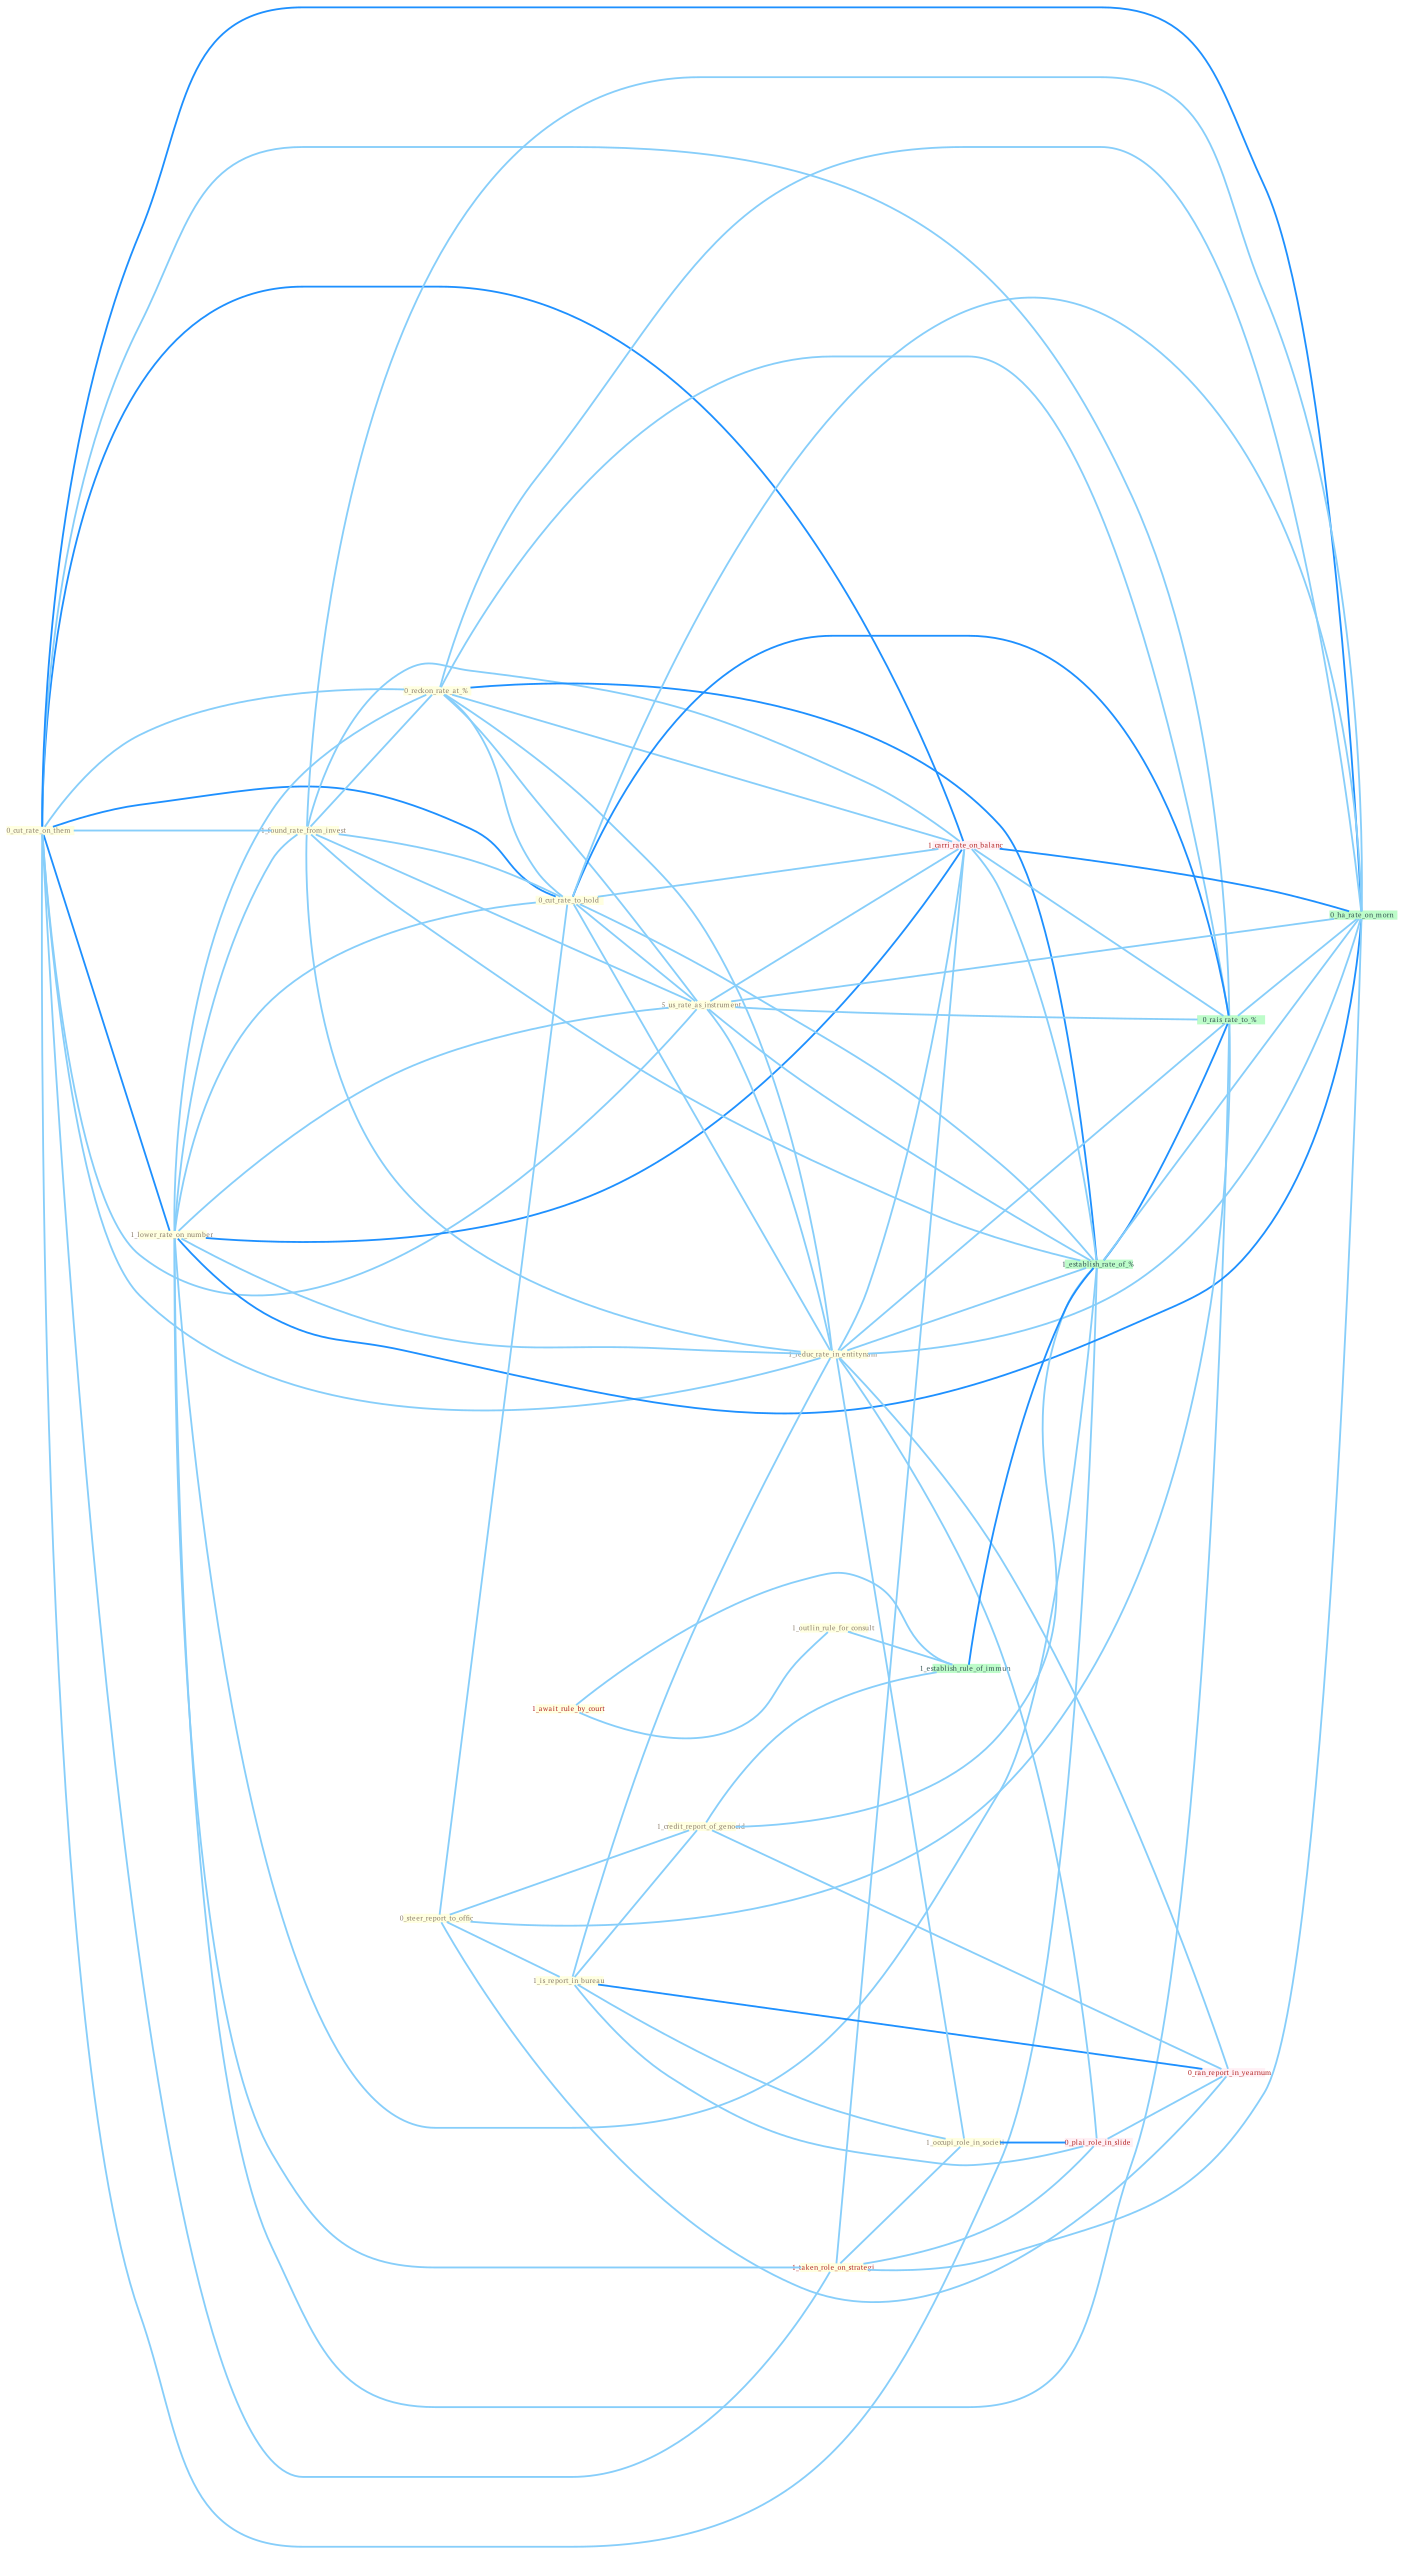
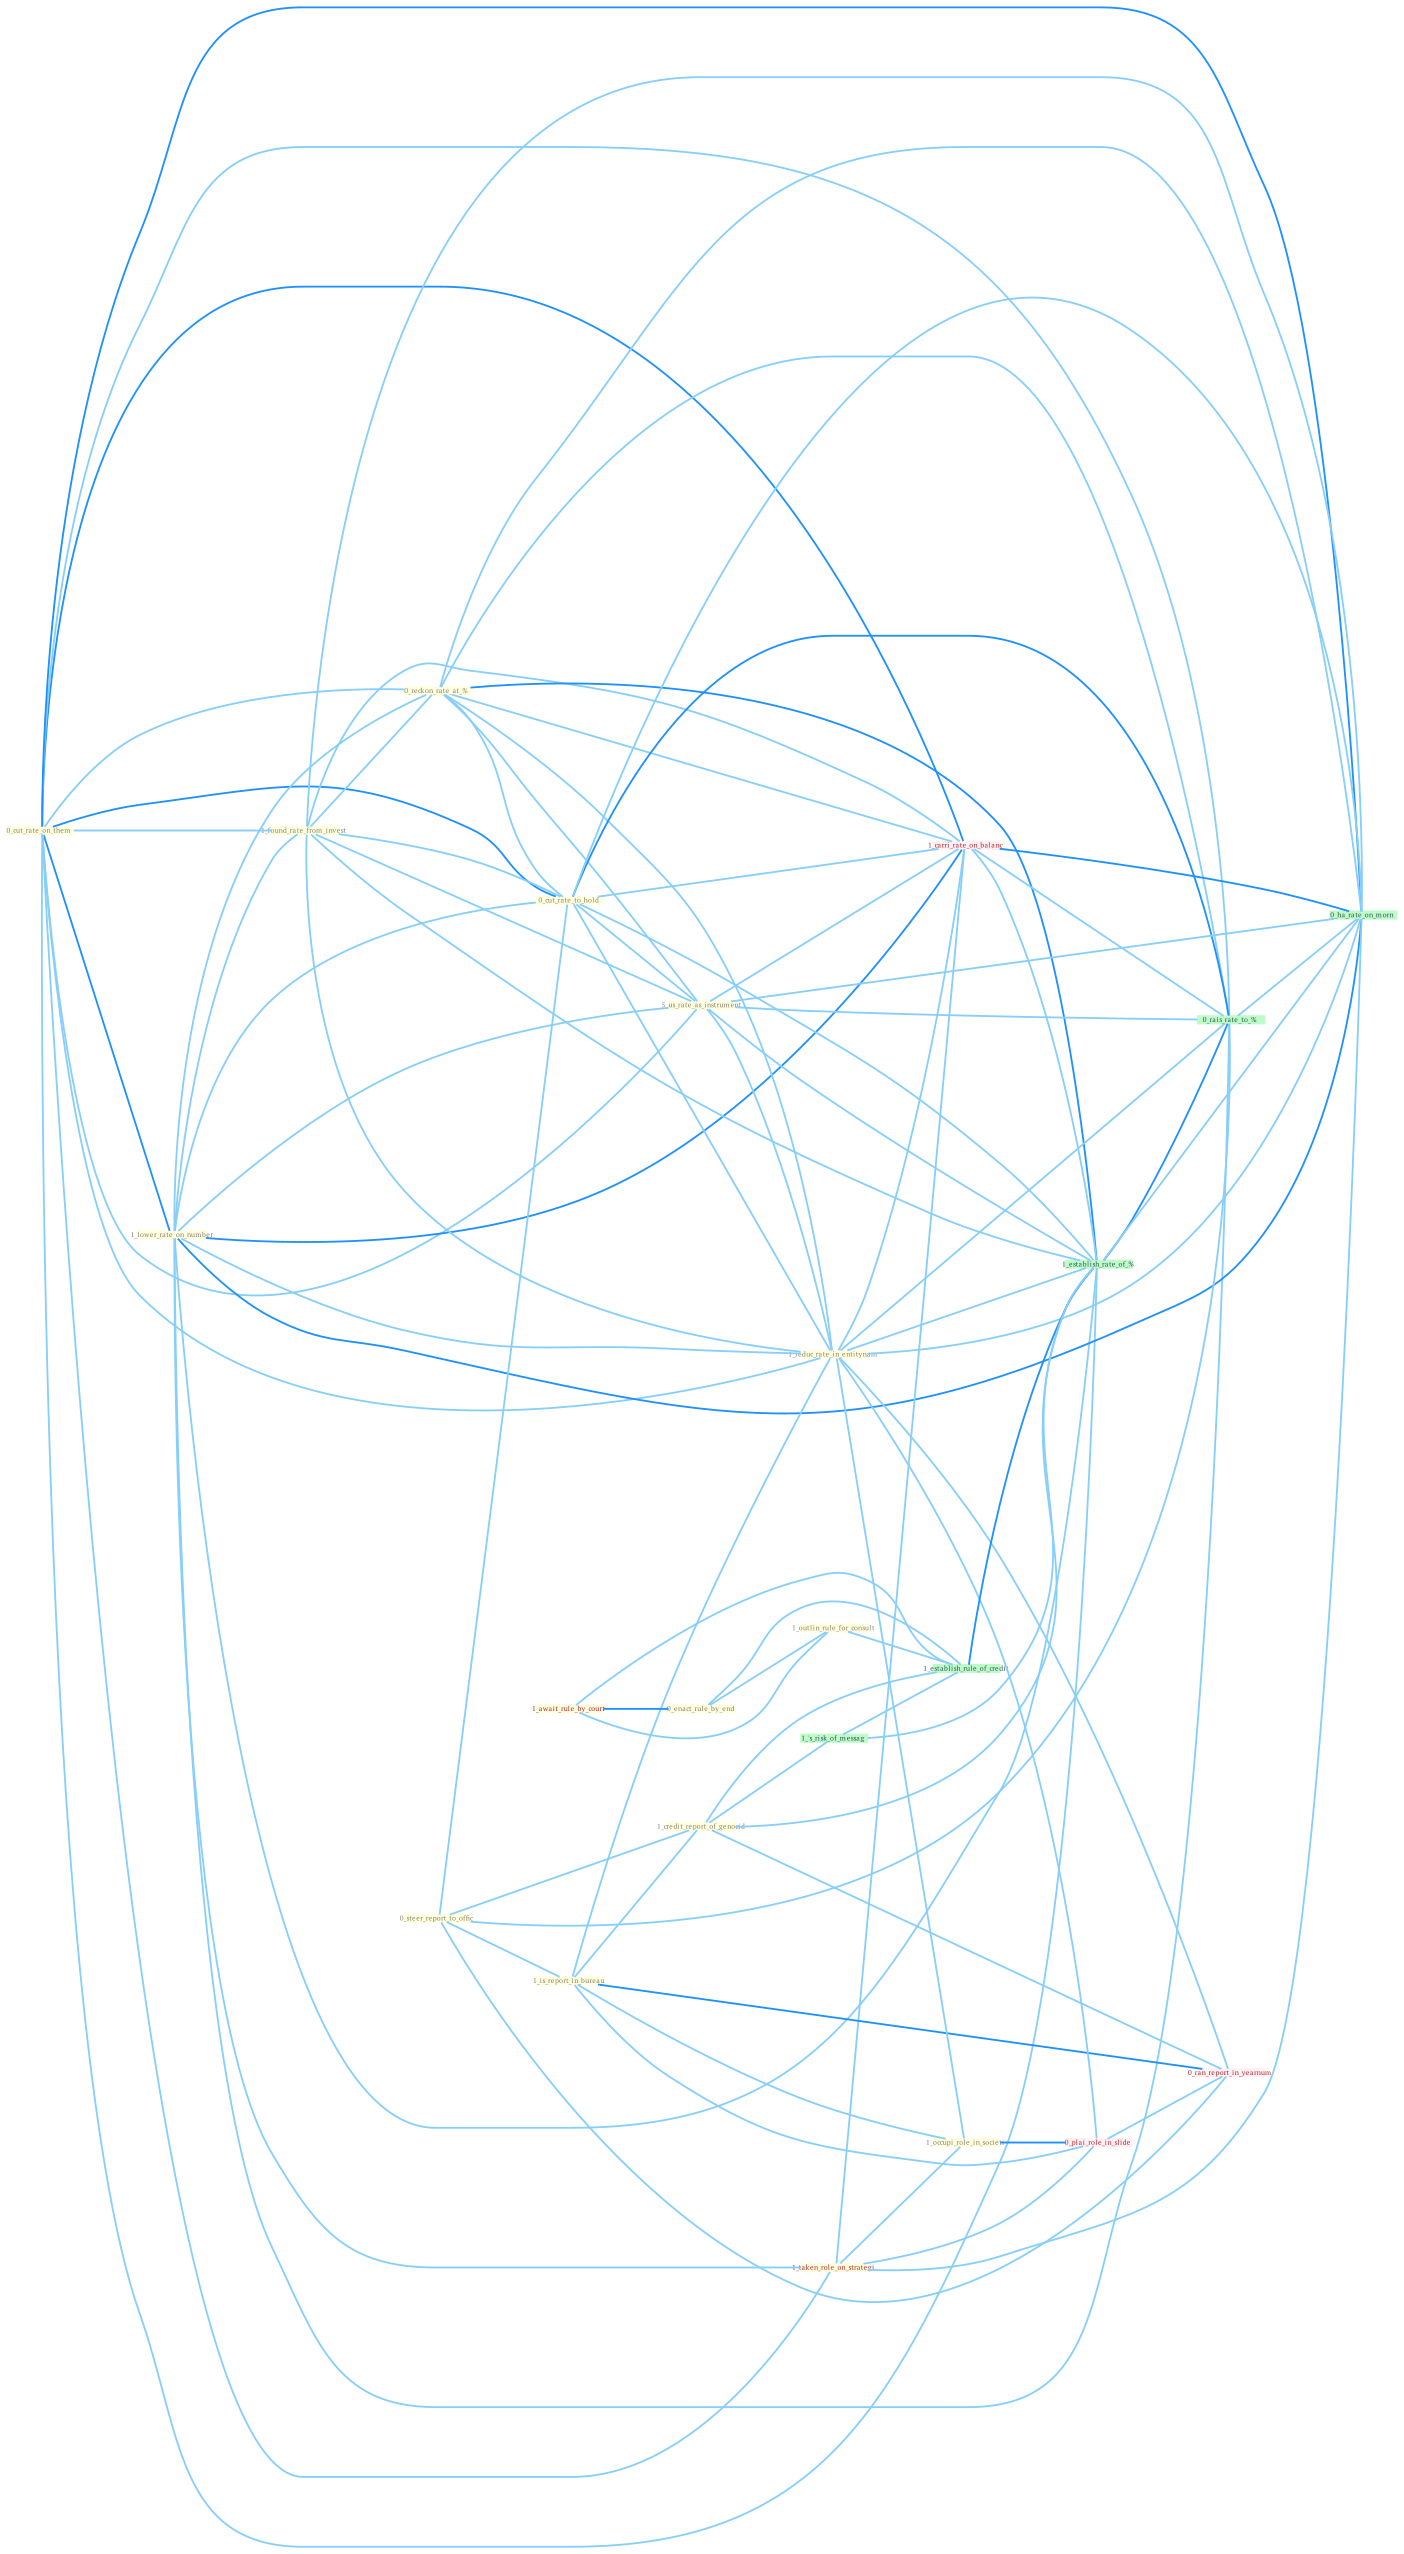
(967, 1668) -> (967, 1668)
none -> (702, 1709)
none -> (834, 1738)
